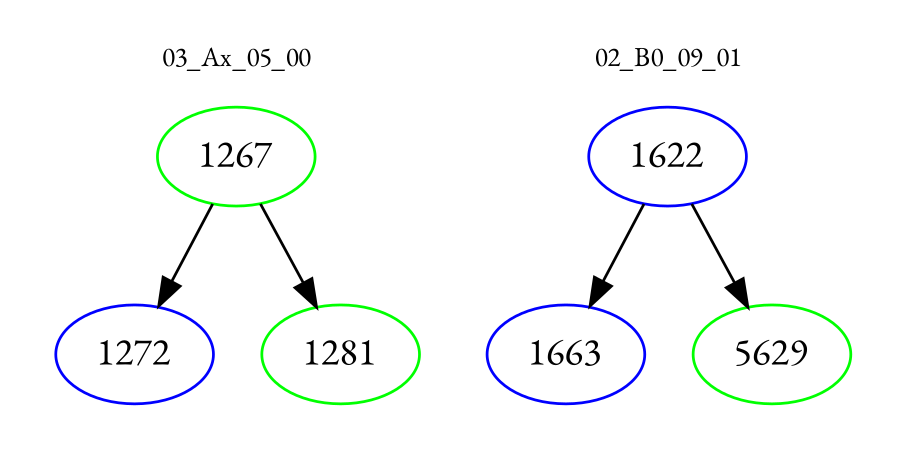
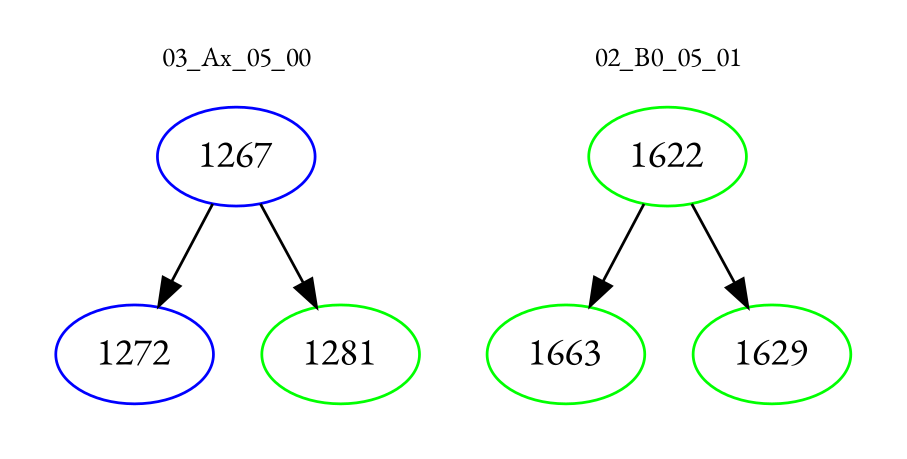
(669, 59) -> (669, 59)
(236, 157) -> (236, 157)
(668, 157) -> (668, 157)
(566, 354) -> (566, 354)
(772, 354) -> (772, 354)
